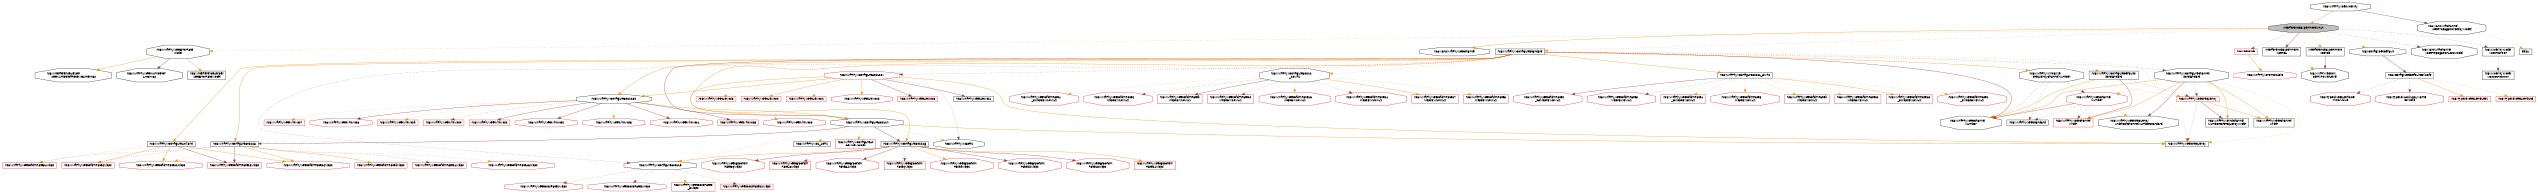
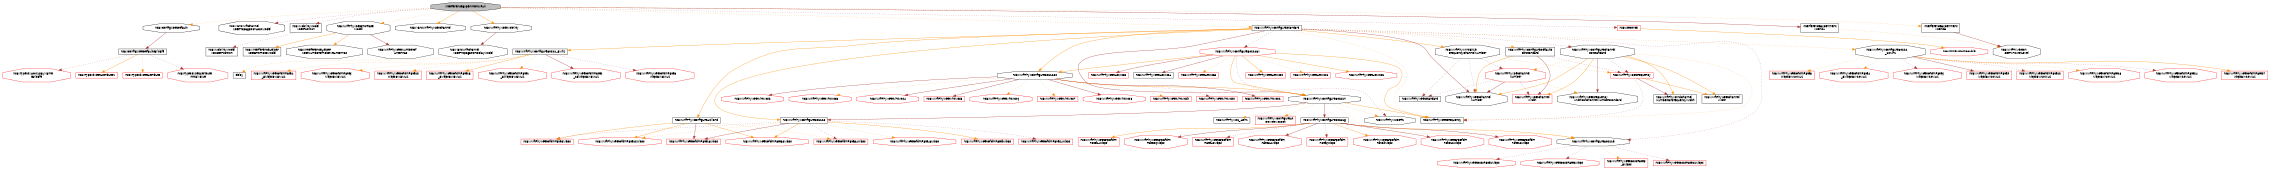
(2323, 17) -> (482, 17)
(972, 63) -> none
(2265, 75) -> (1959, 52)
(1807, 99) -> none
